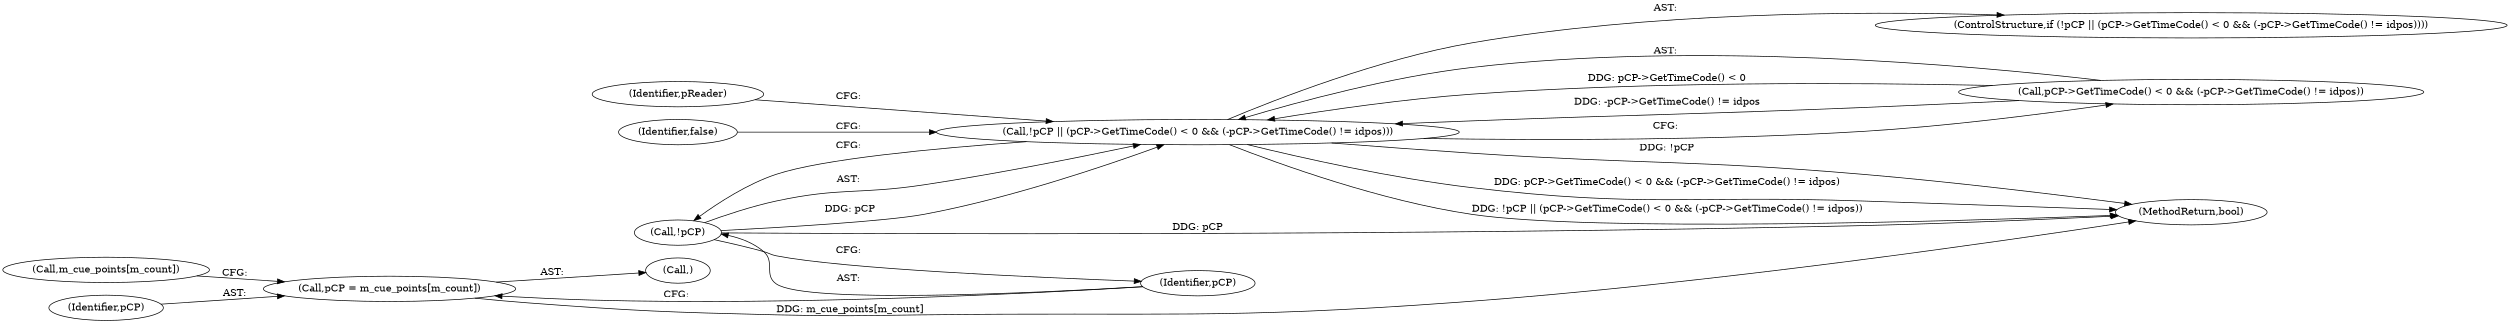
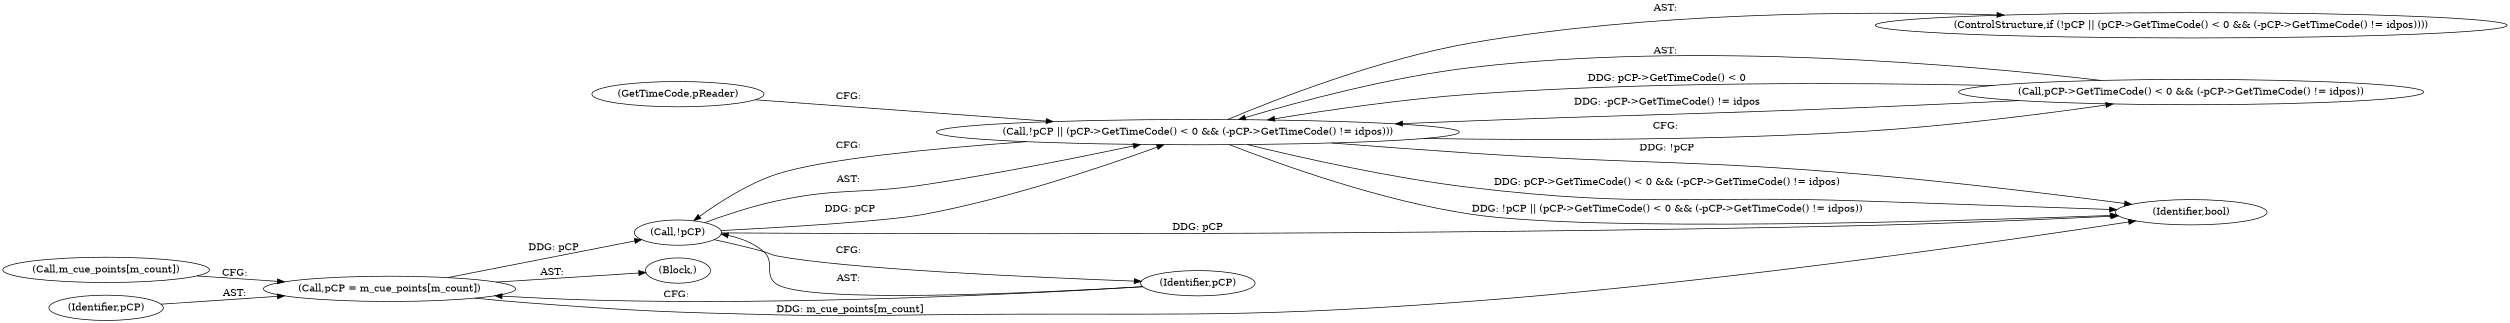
(678, 94) -> (678, 94)
(678, 132) -> none
(2191, 212) -> (2191, 212)
none -> (541, 259)
(678, 271) -> (678, 271)
